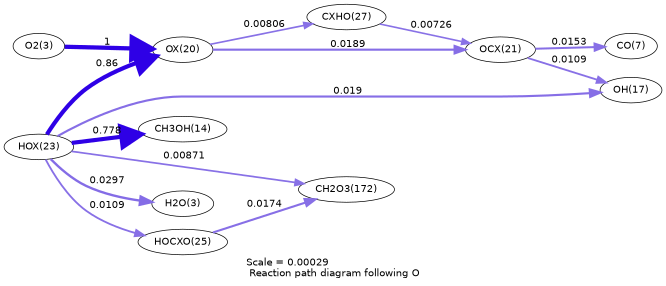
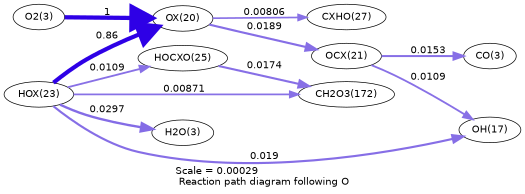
(421, 33) -> none
(631, 46) -> (490, 56)
(183, 129) -> none
